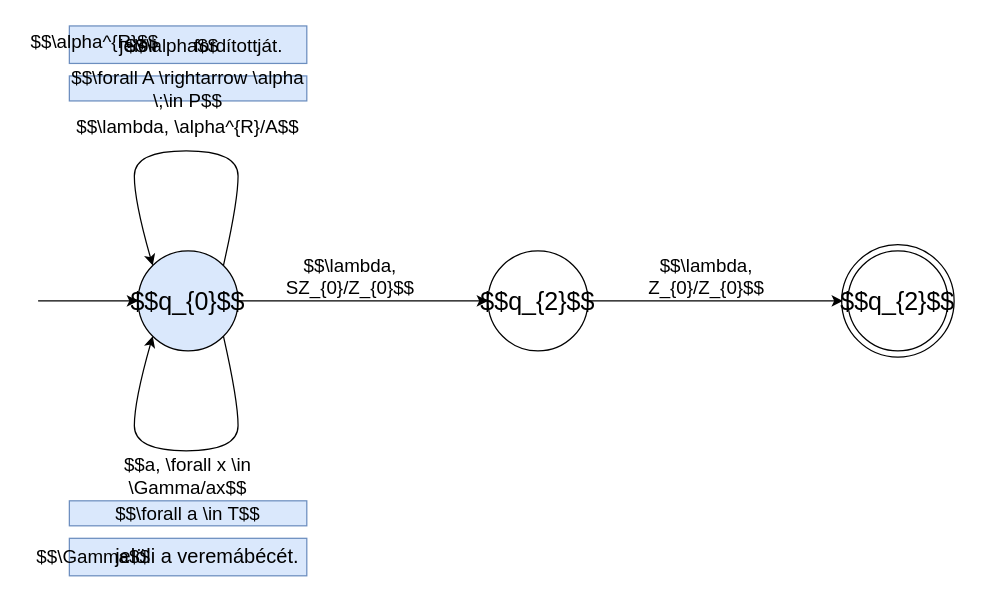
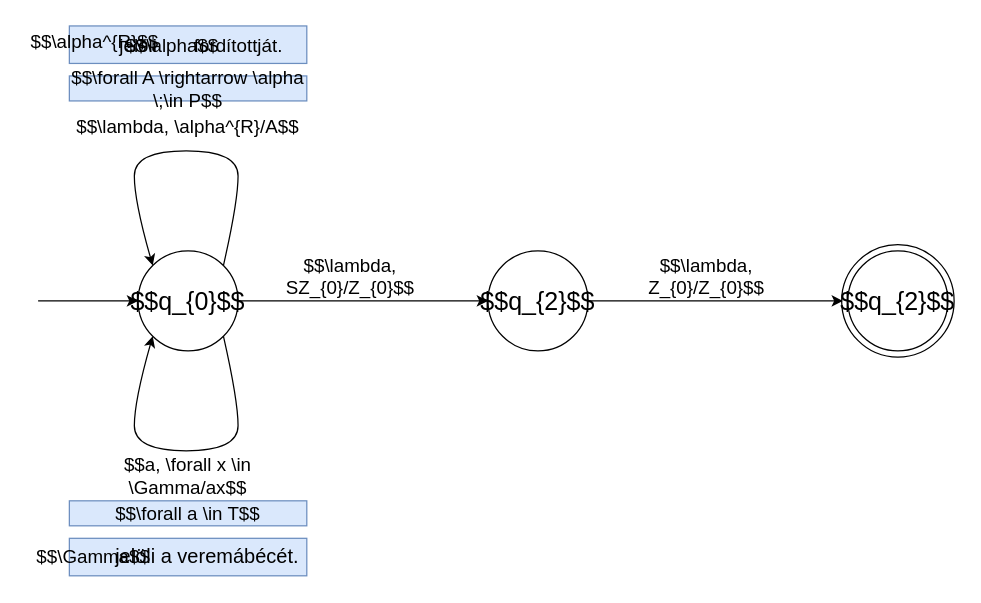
(188, 301) -> (188, 301)
